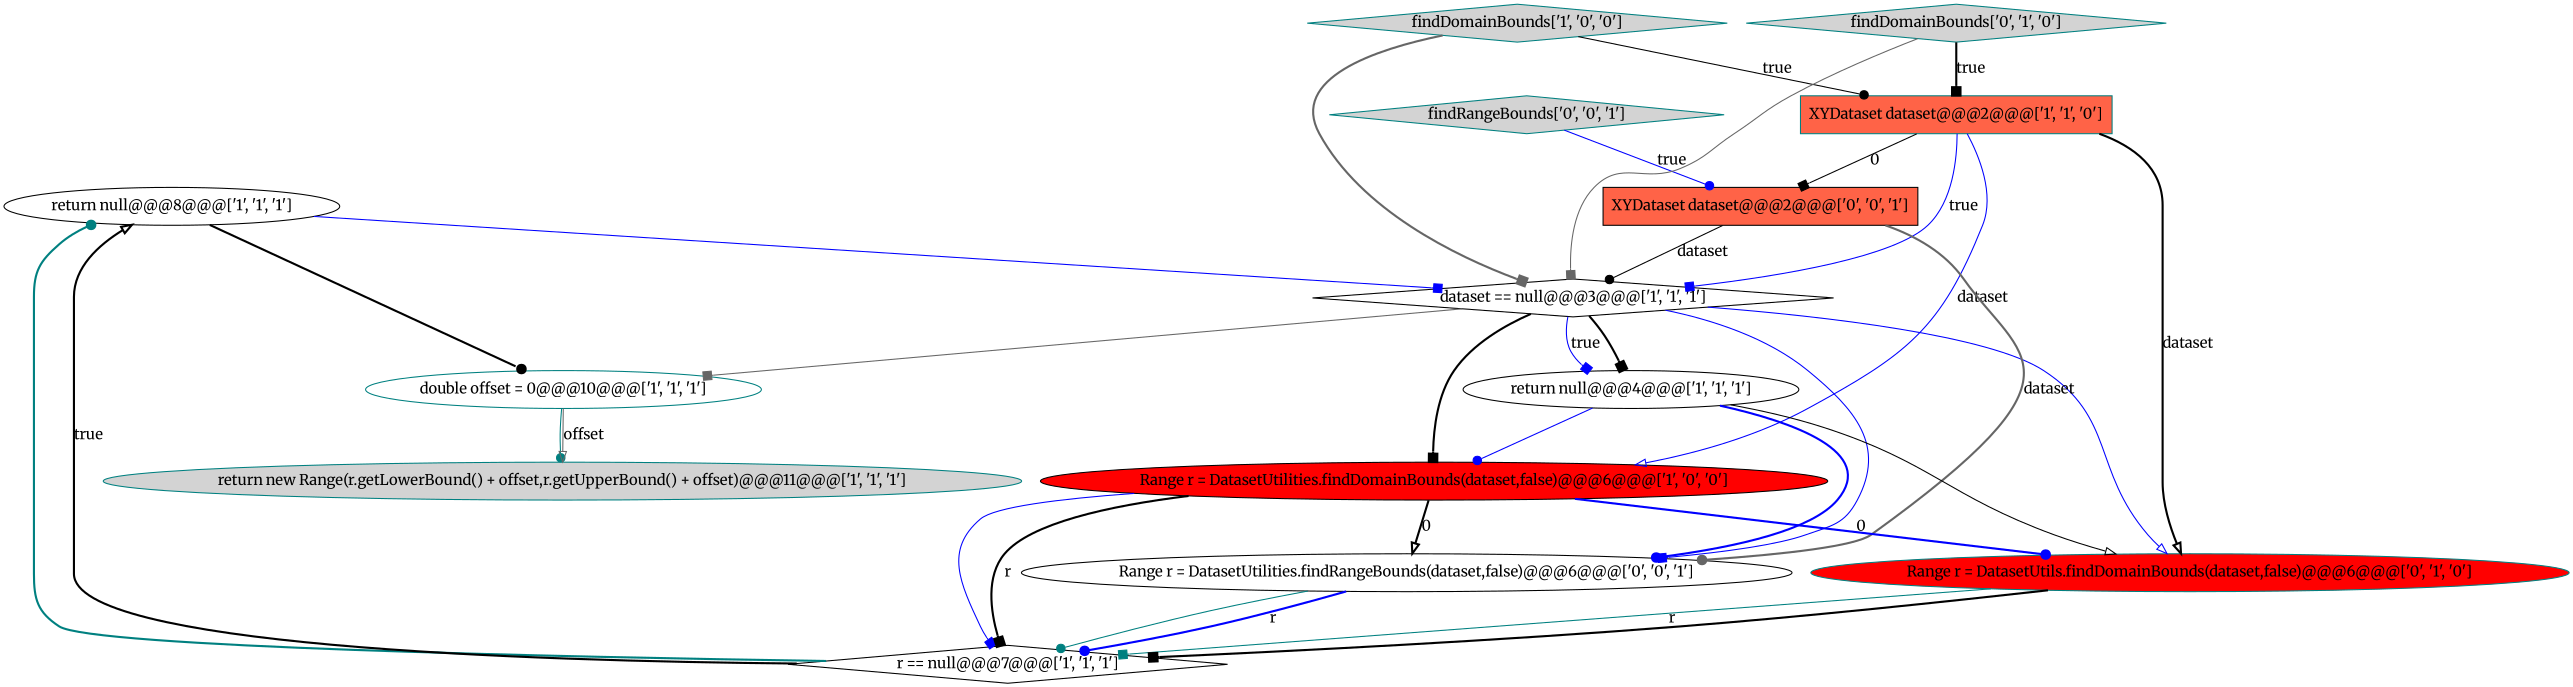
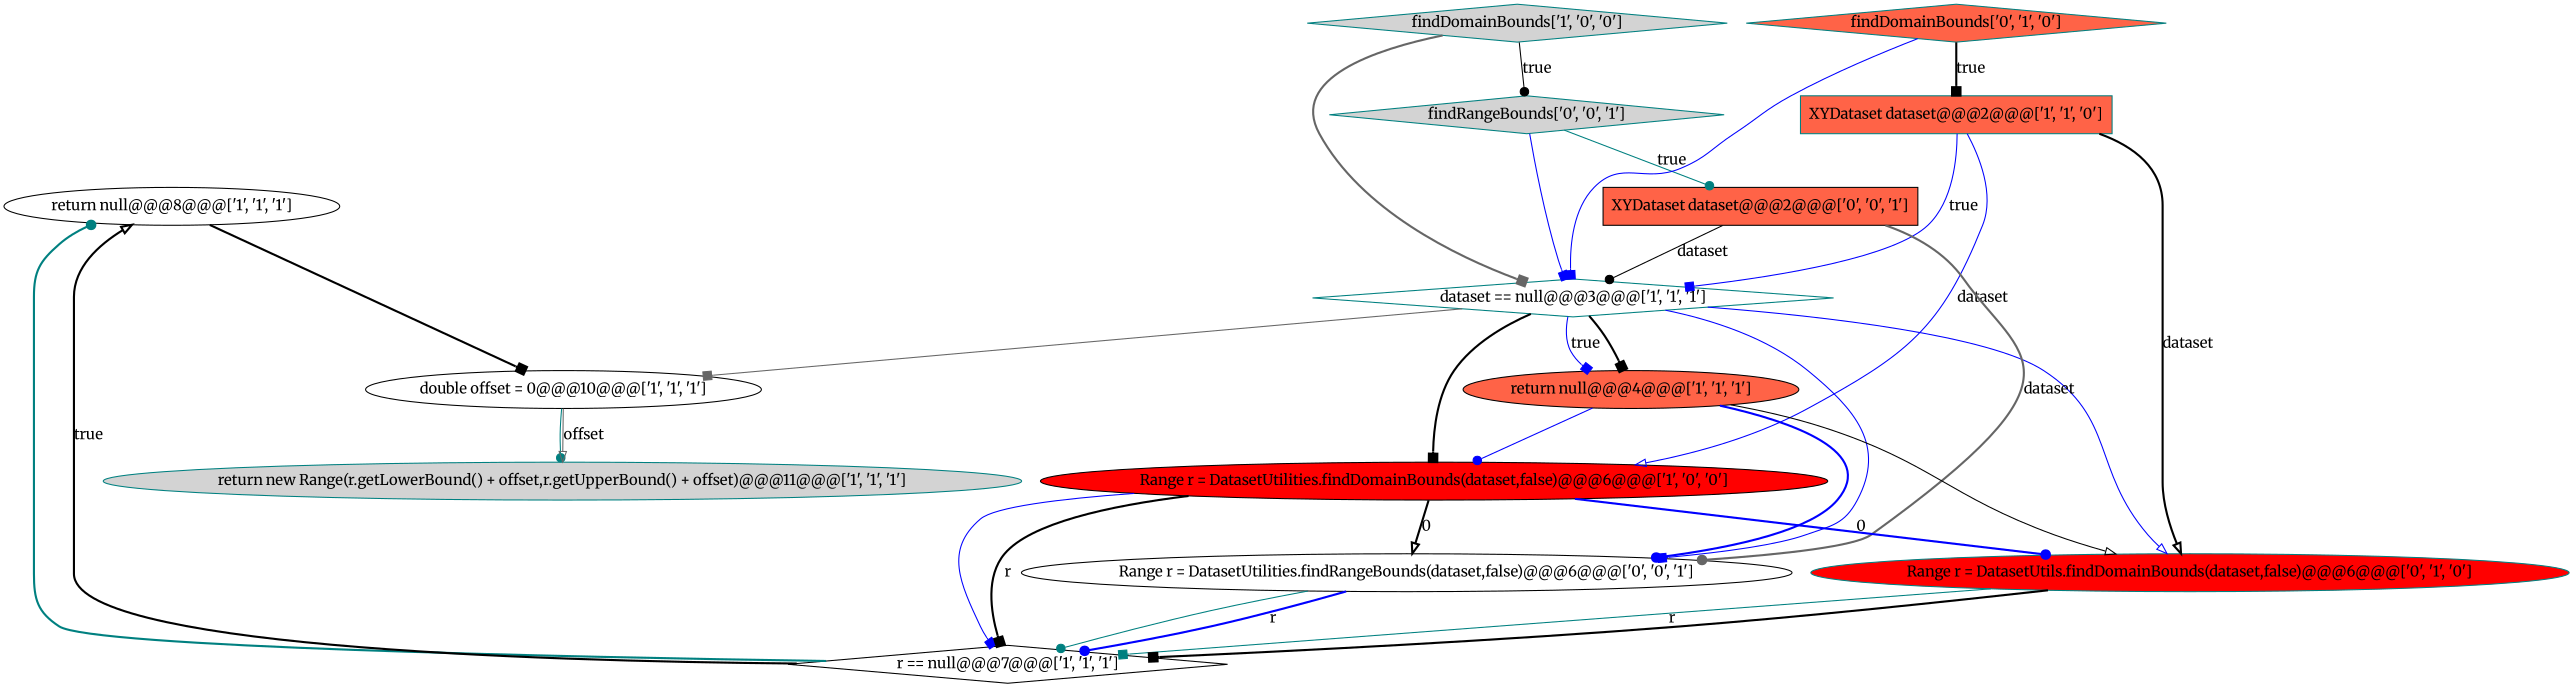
(1956, 23) -> (1956, 23)
(1719, 65) -> (1522, 65)
(1720, 144) -> (1720, 144)
(1635, 157) -> (1635, 157)
(1863, 158) -> none
(873, 252) -> (1543, 202)
(363, 296) -> (363, 296)
(1573, 298) -> (1573, 298)
(563, 390) -> (563, 390)
(1631, 390) -> (1631, 390)
